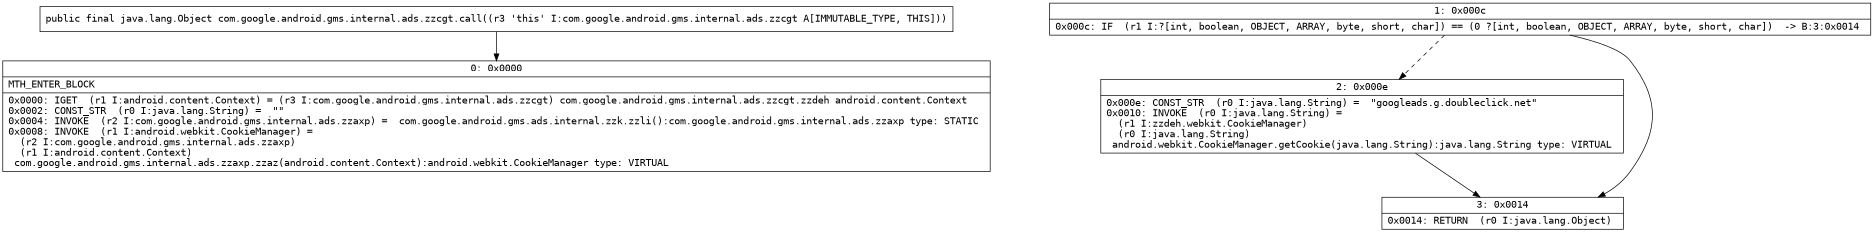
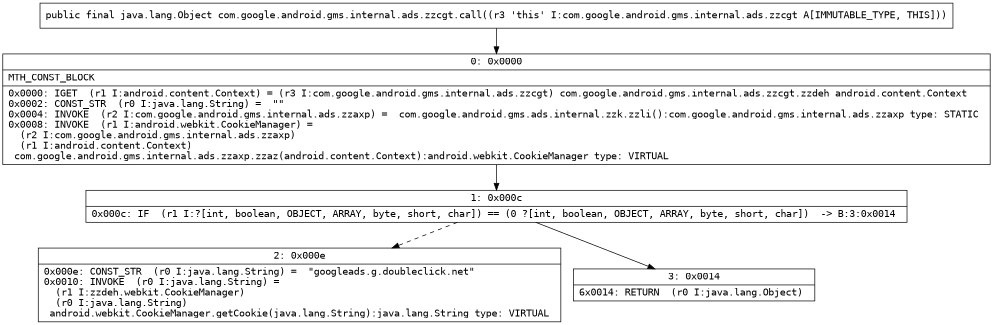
(51, 85) -> (51, 78)
(1445, 173) -> none
none -> (496, 174)
(1503, 221) -> (694, 293)
